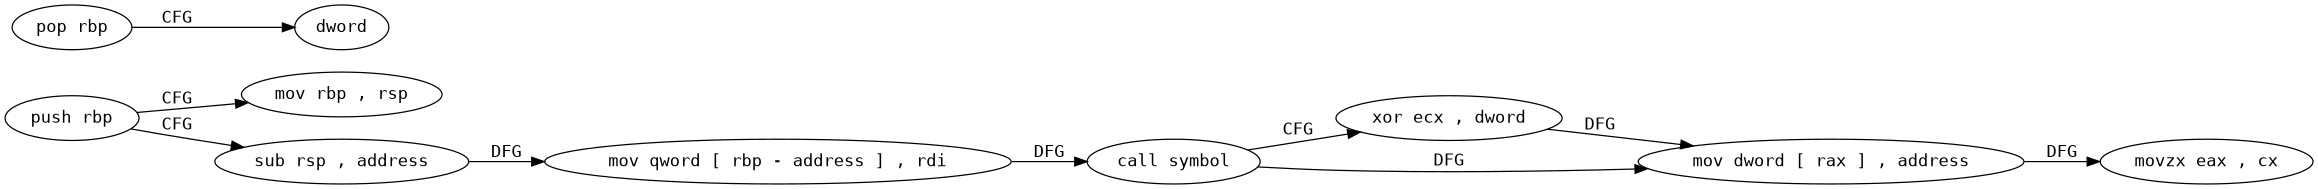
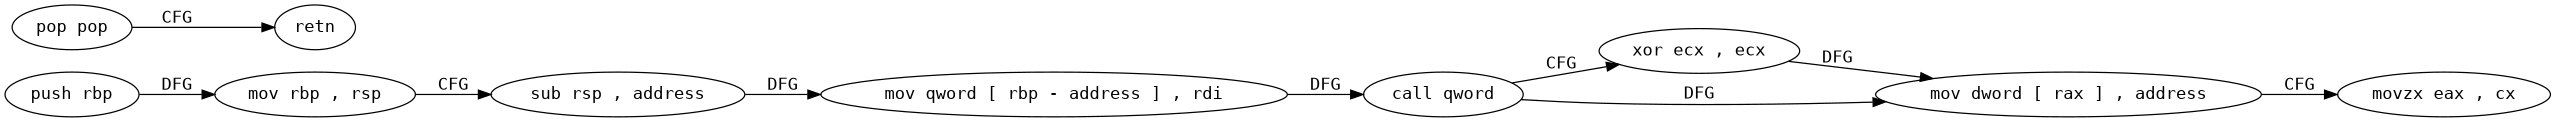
(72, 27) -> (72, 27)
(342, 27) -> (315, 27)
(177, 99) -> (177, 85)
(1449, 118) -> (1699, 51)
(181, 138) -> (447, 94)
(2062, 152) -> (2300, 85)
(1174, 162) -> (1443, 94)
